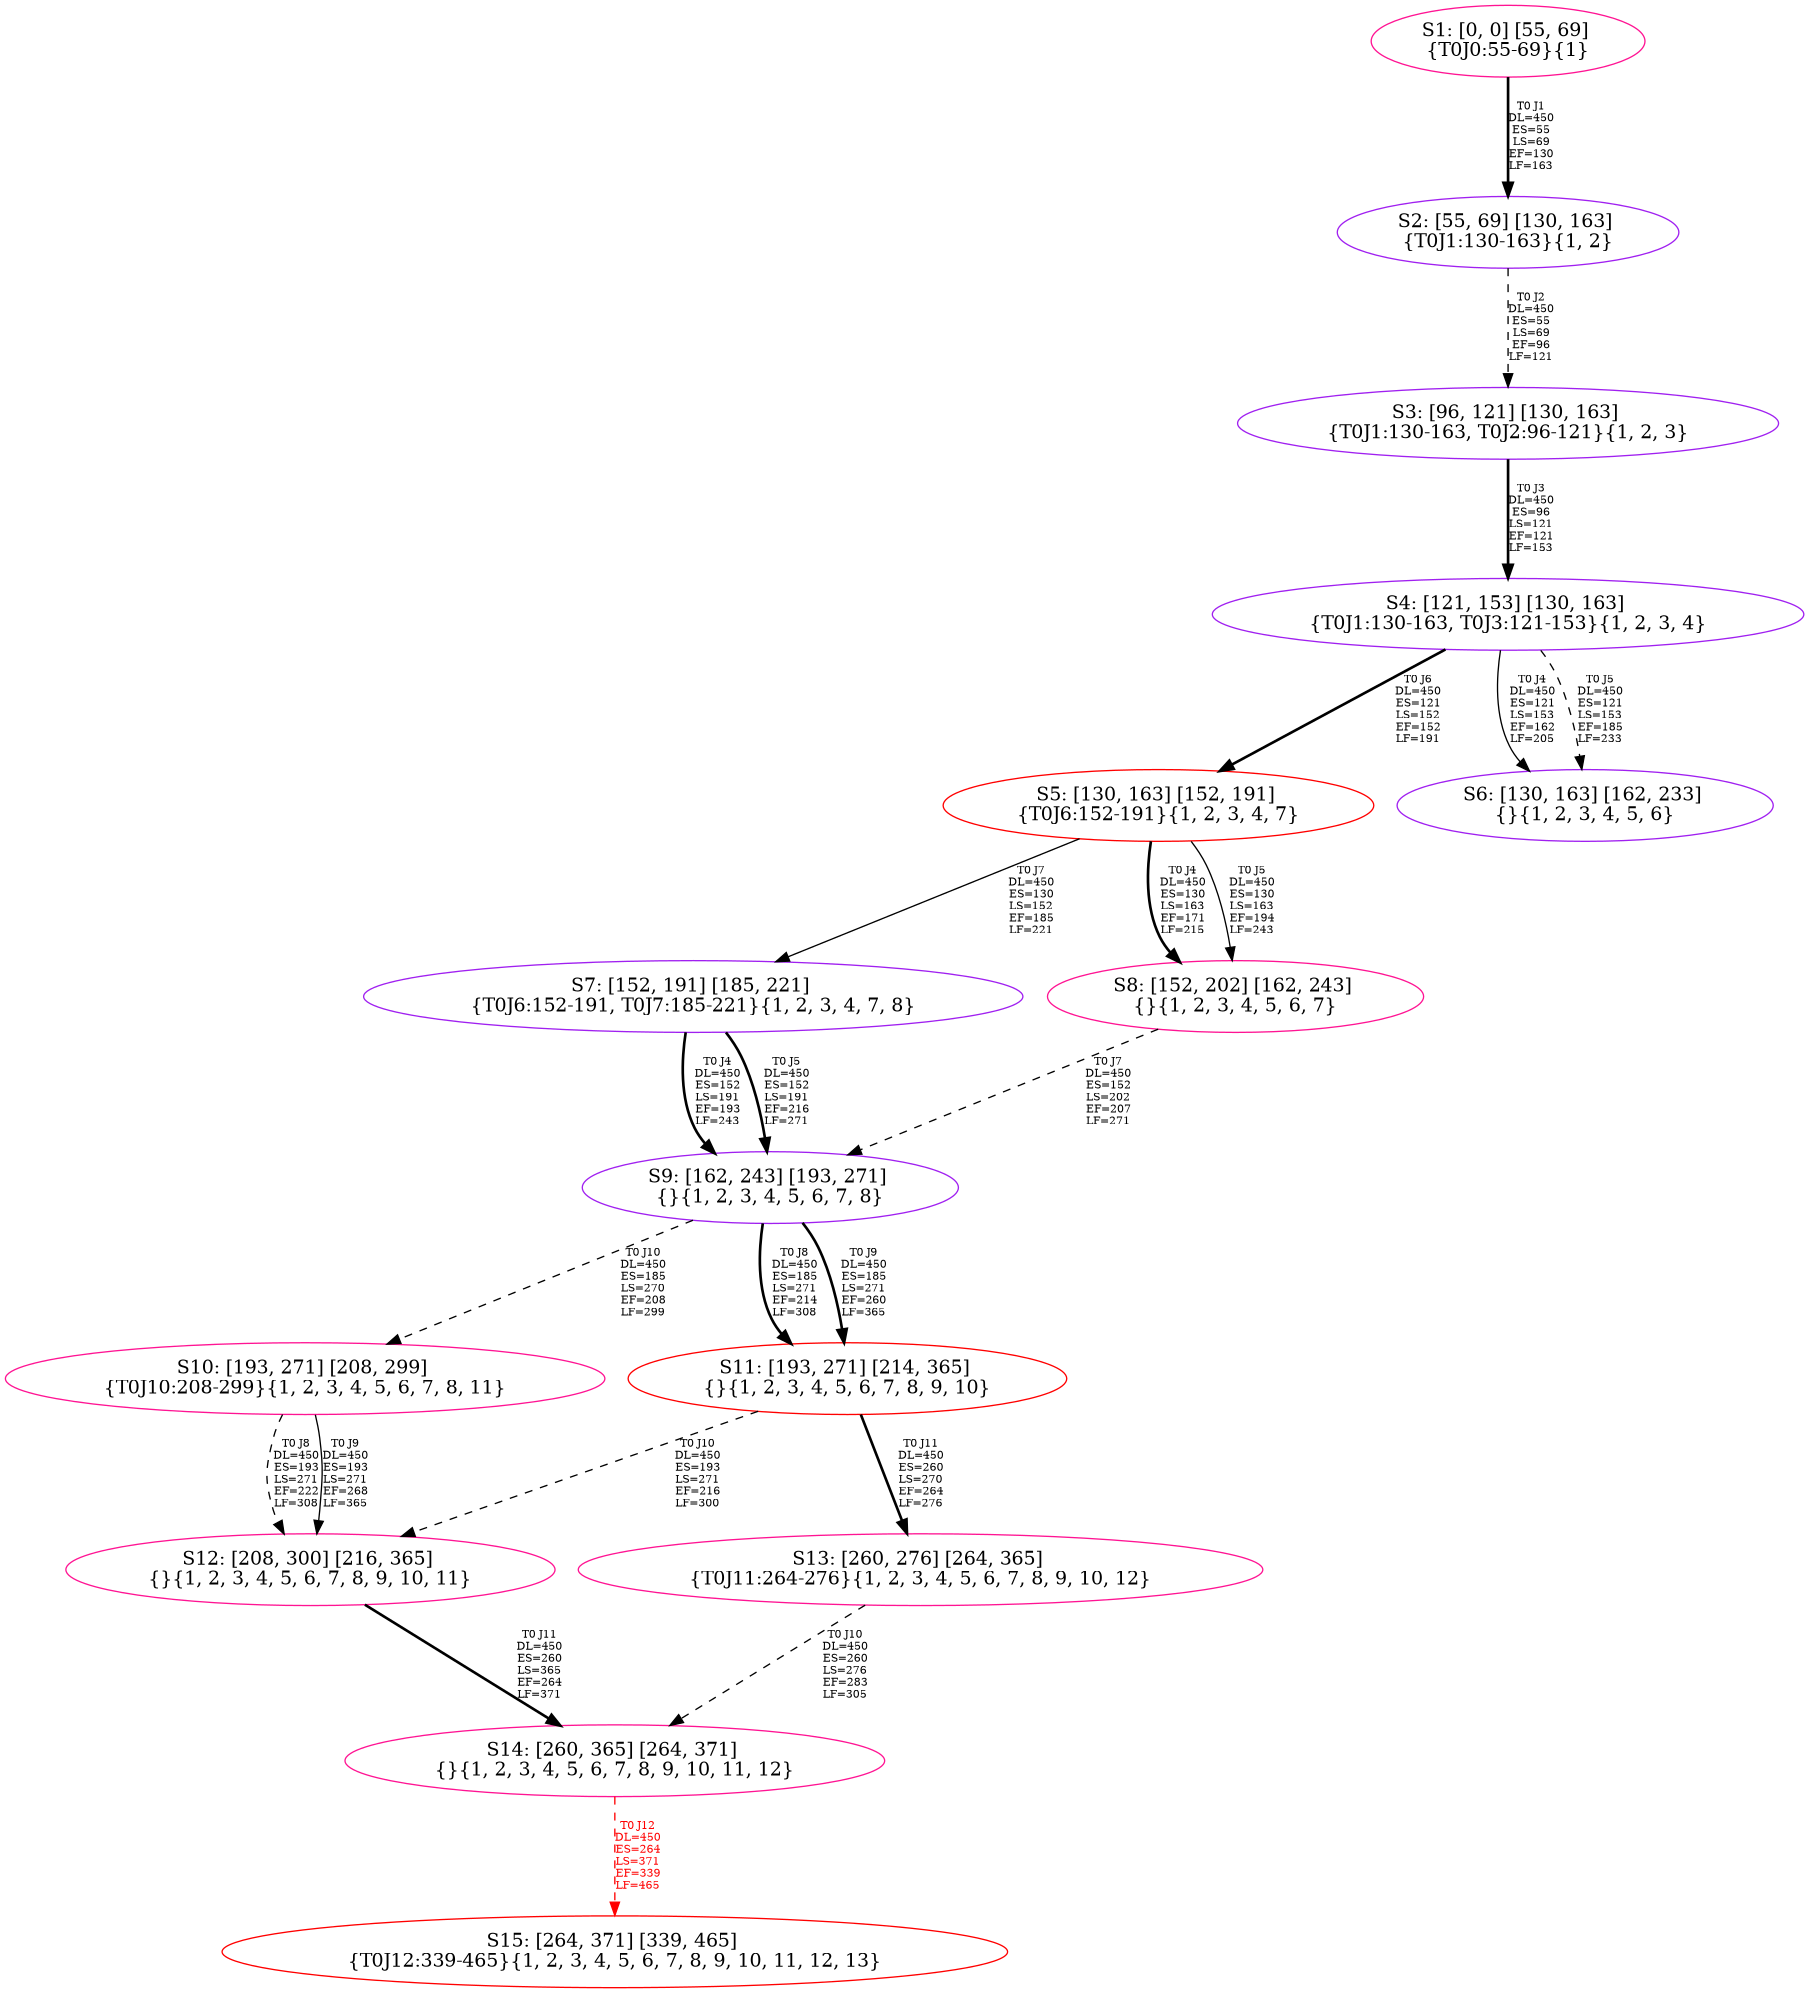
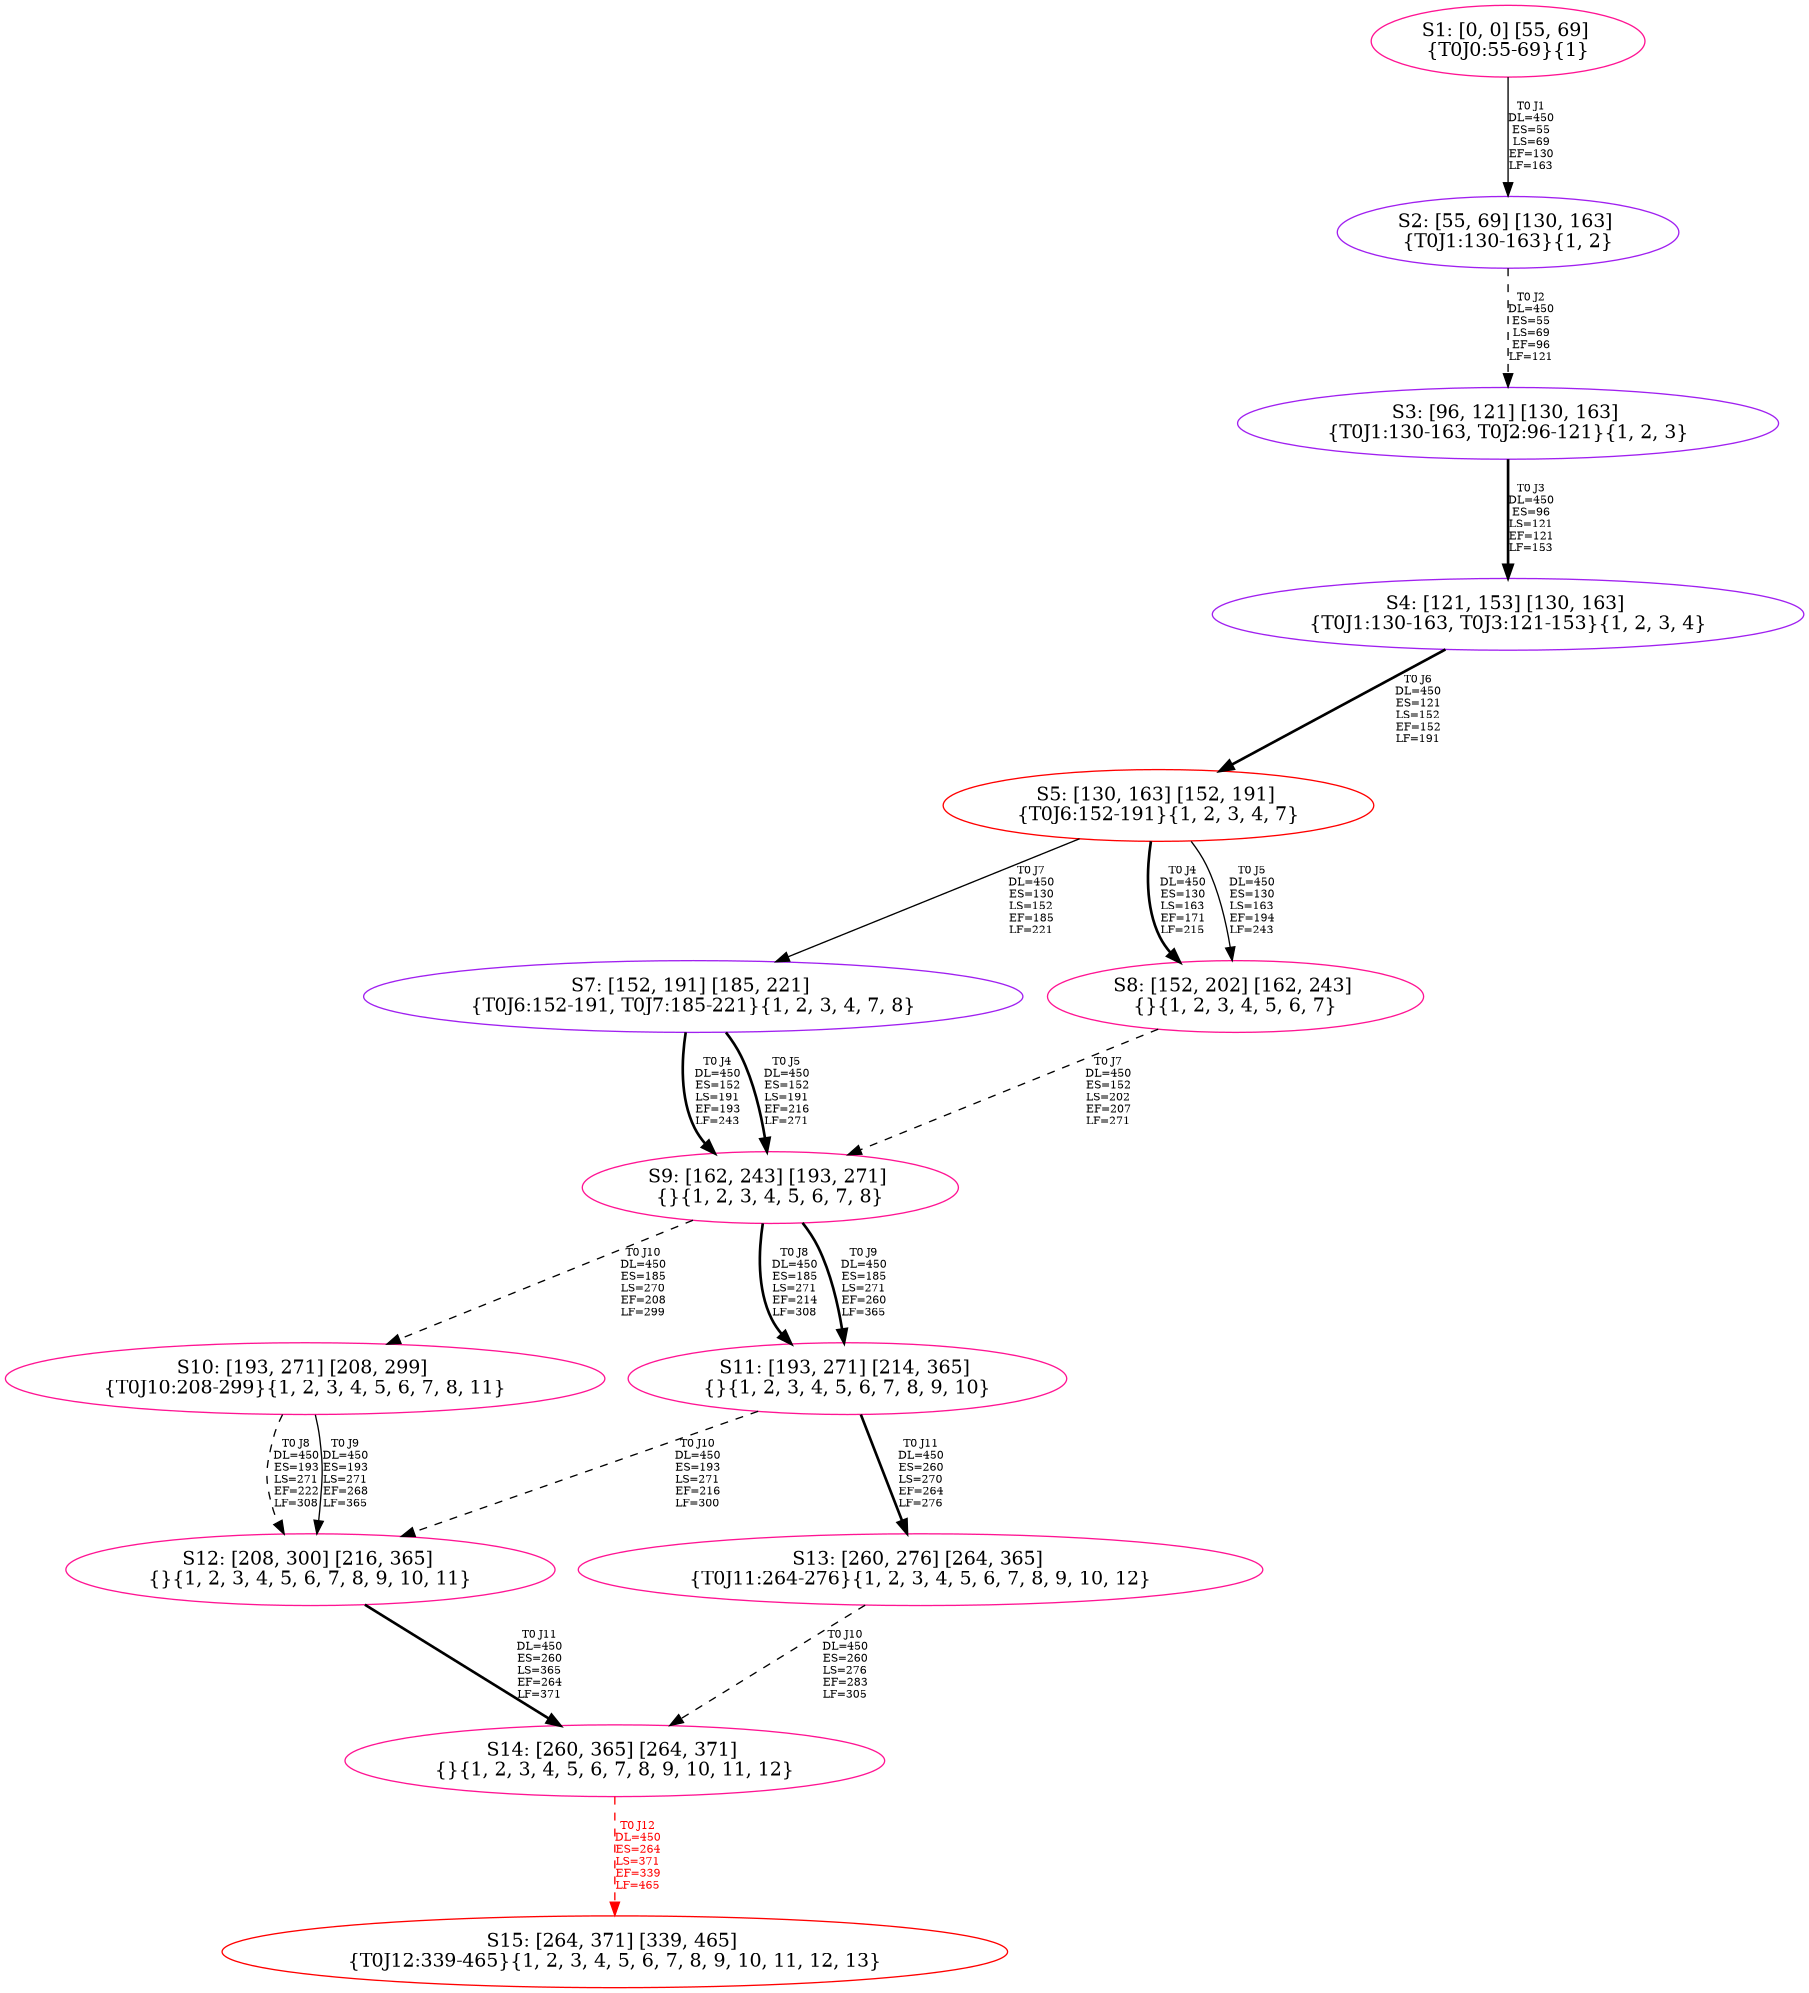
(1508, 130) -> (1508, 130)
(1585, 805) -> none
(770, 1188) -> (770, 1188)
(847, 1379) -> (847, 1379)
